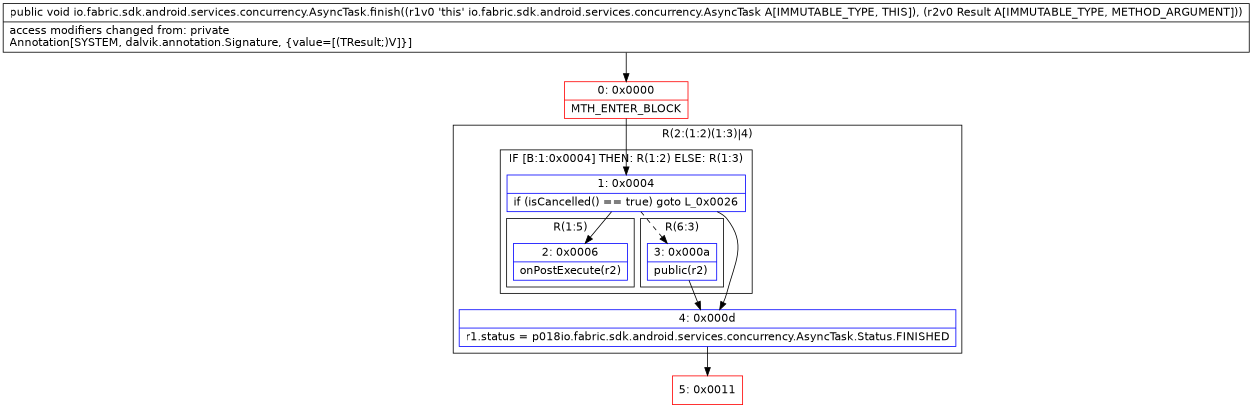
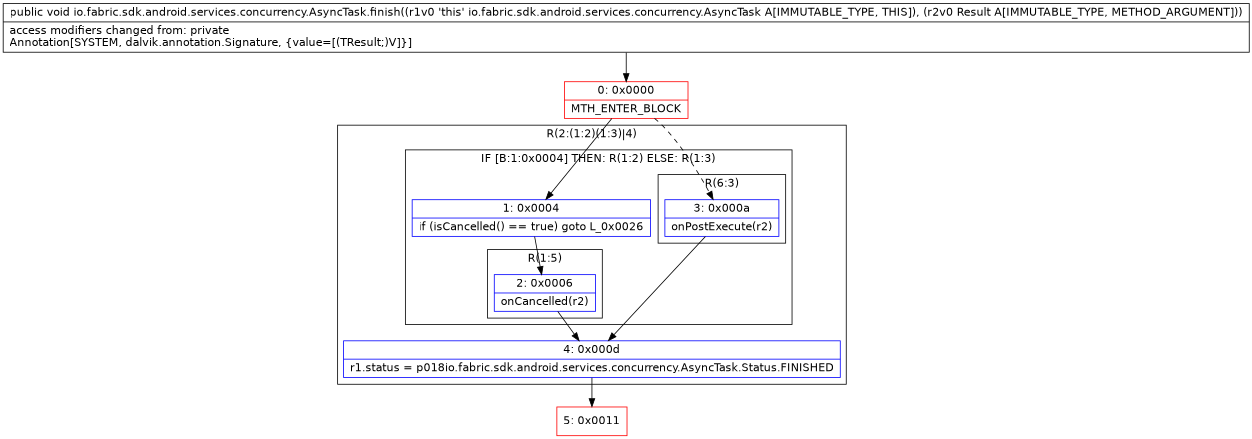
(651, 224) -> (686, 155)
(737, 254) -> (566, 323)
(570, 271) -> (545, 302)
(681, 271) -> (722, 227)
